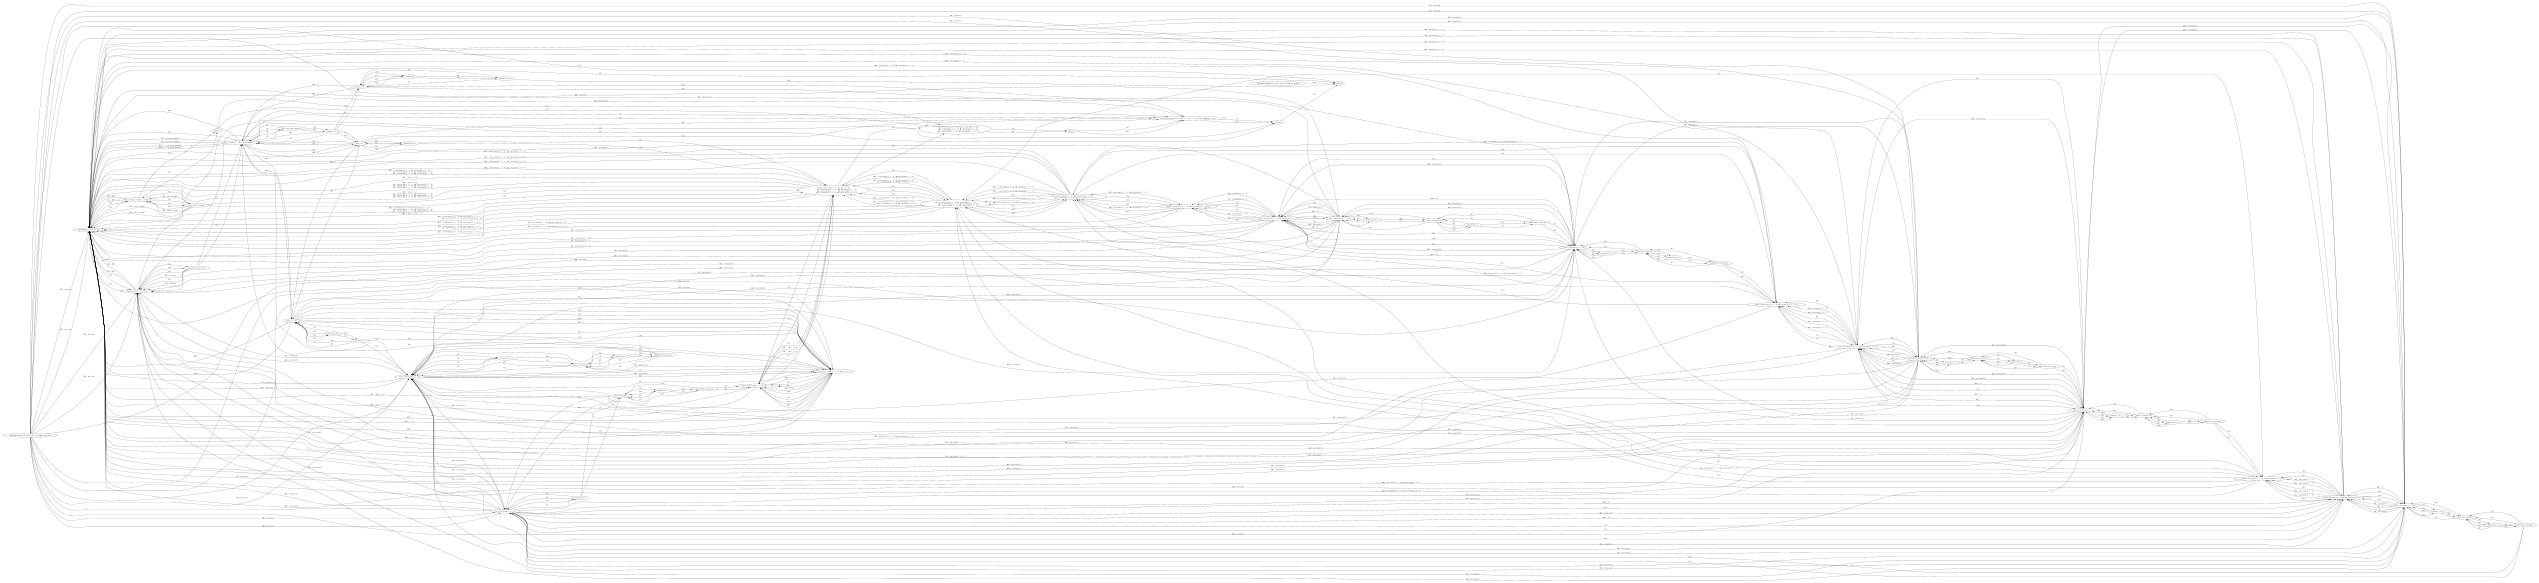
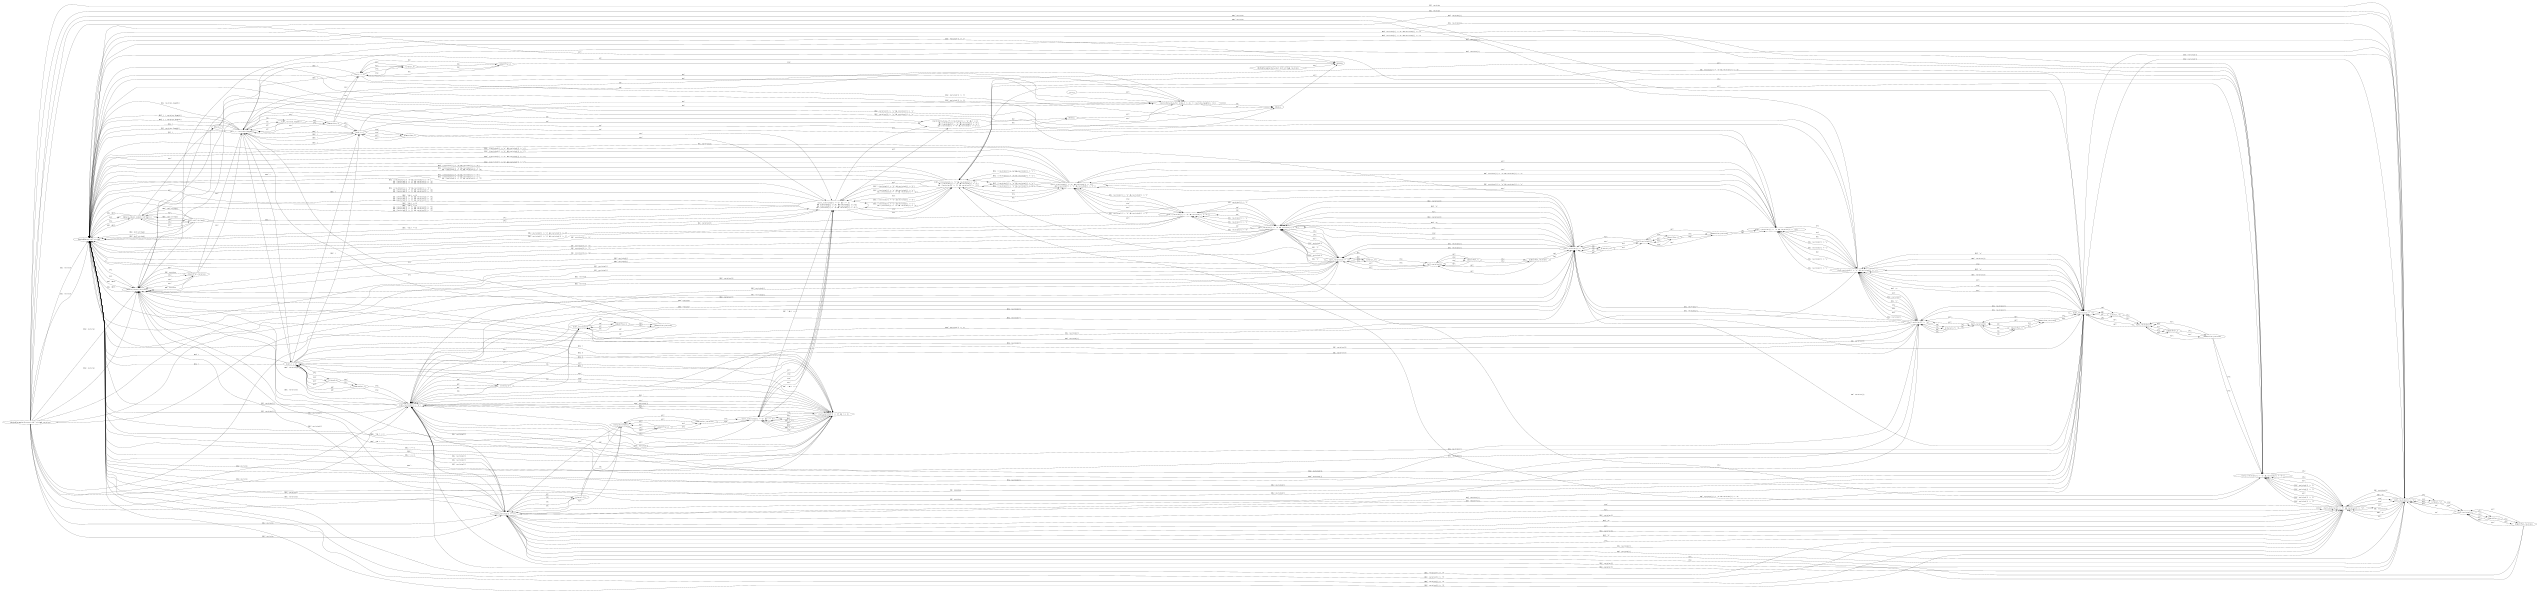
none -> (1072, 92)
